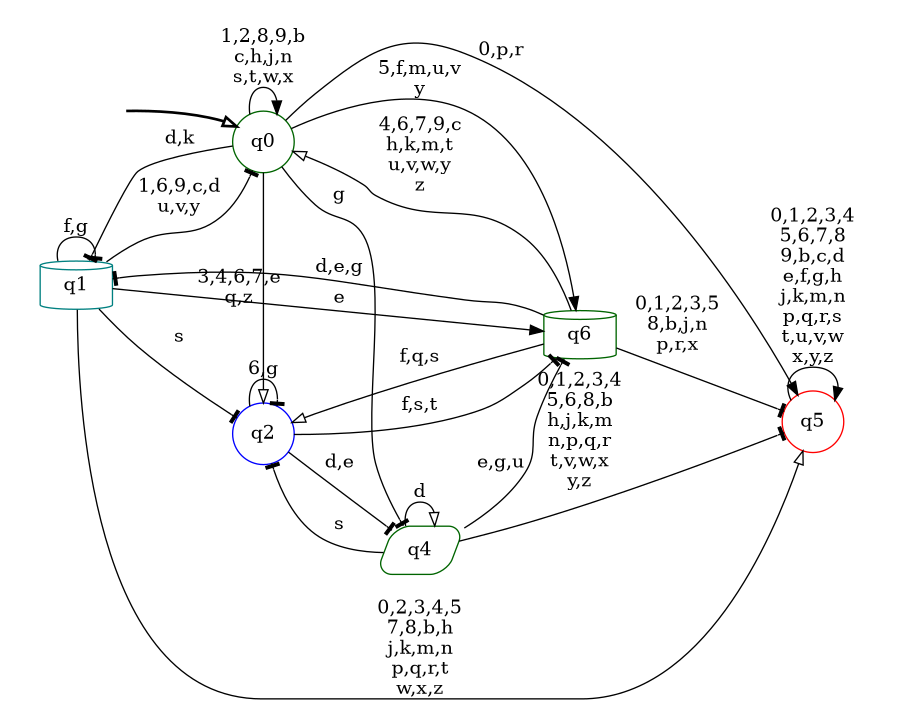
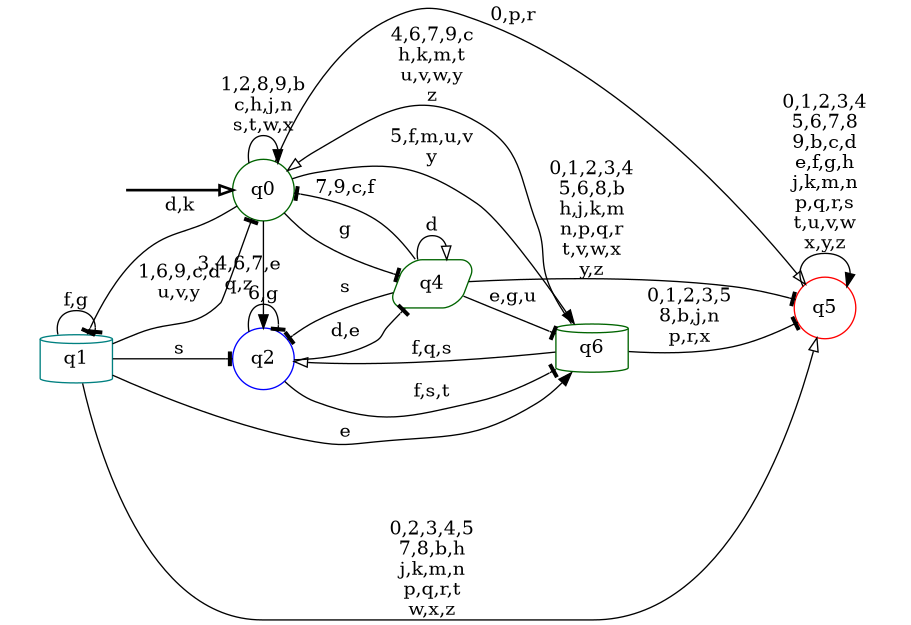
(579, 122) -> (538, 48)
none -> (366, 214)
(333, 280) -> none
(263, 287) -> (263, 268)
